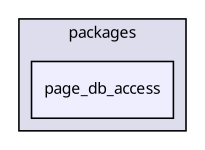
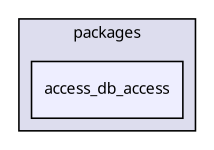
(102, 90) -> (107, 90)
